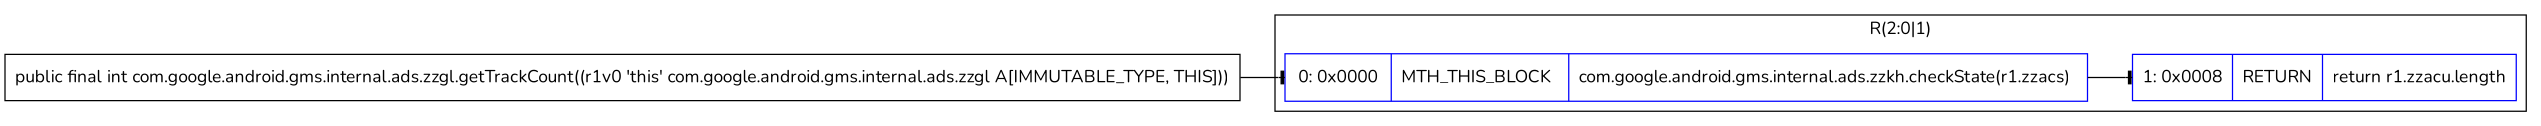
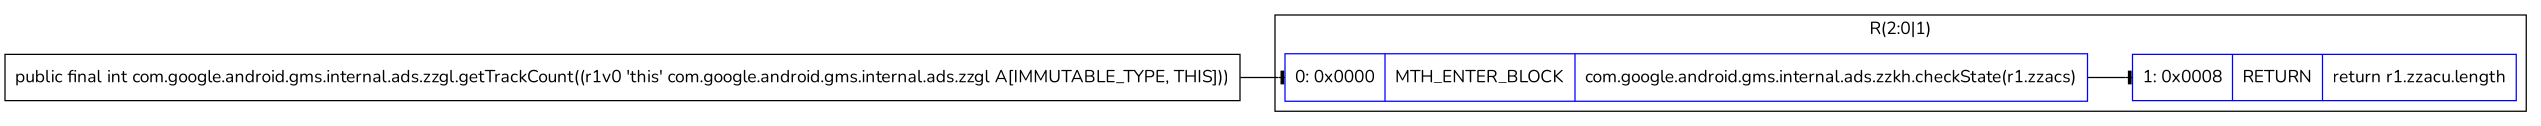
(1477, 77) -> (1480, 77)
